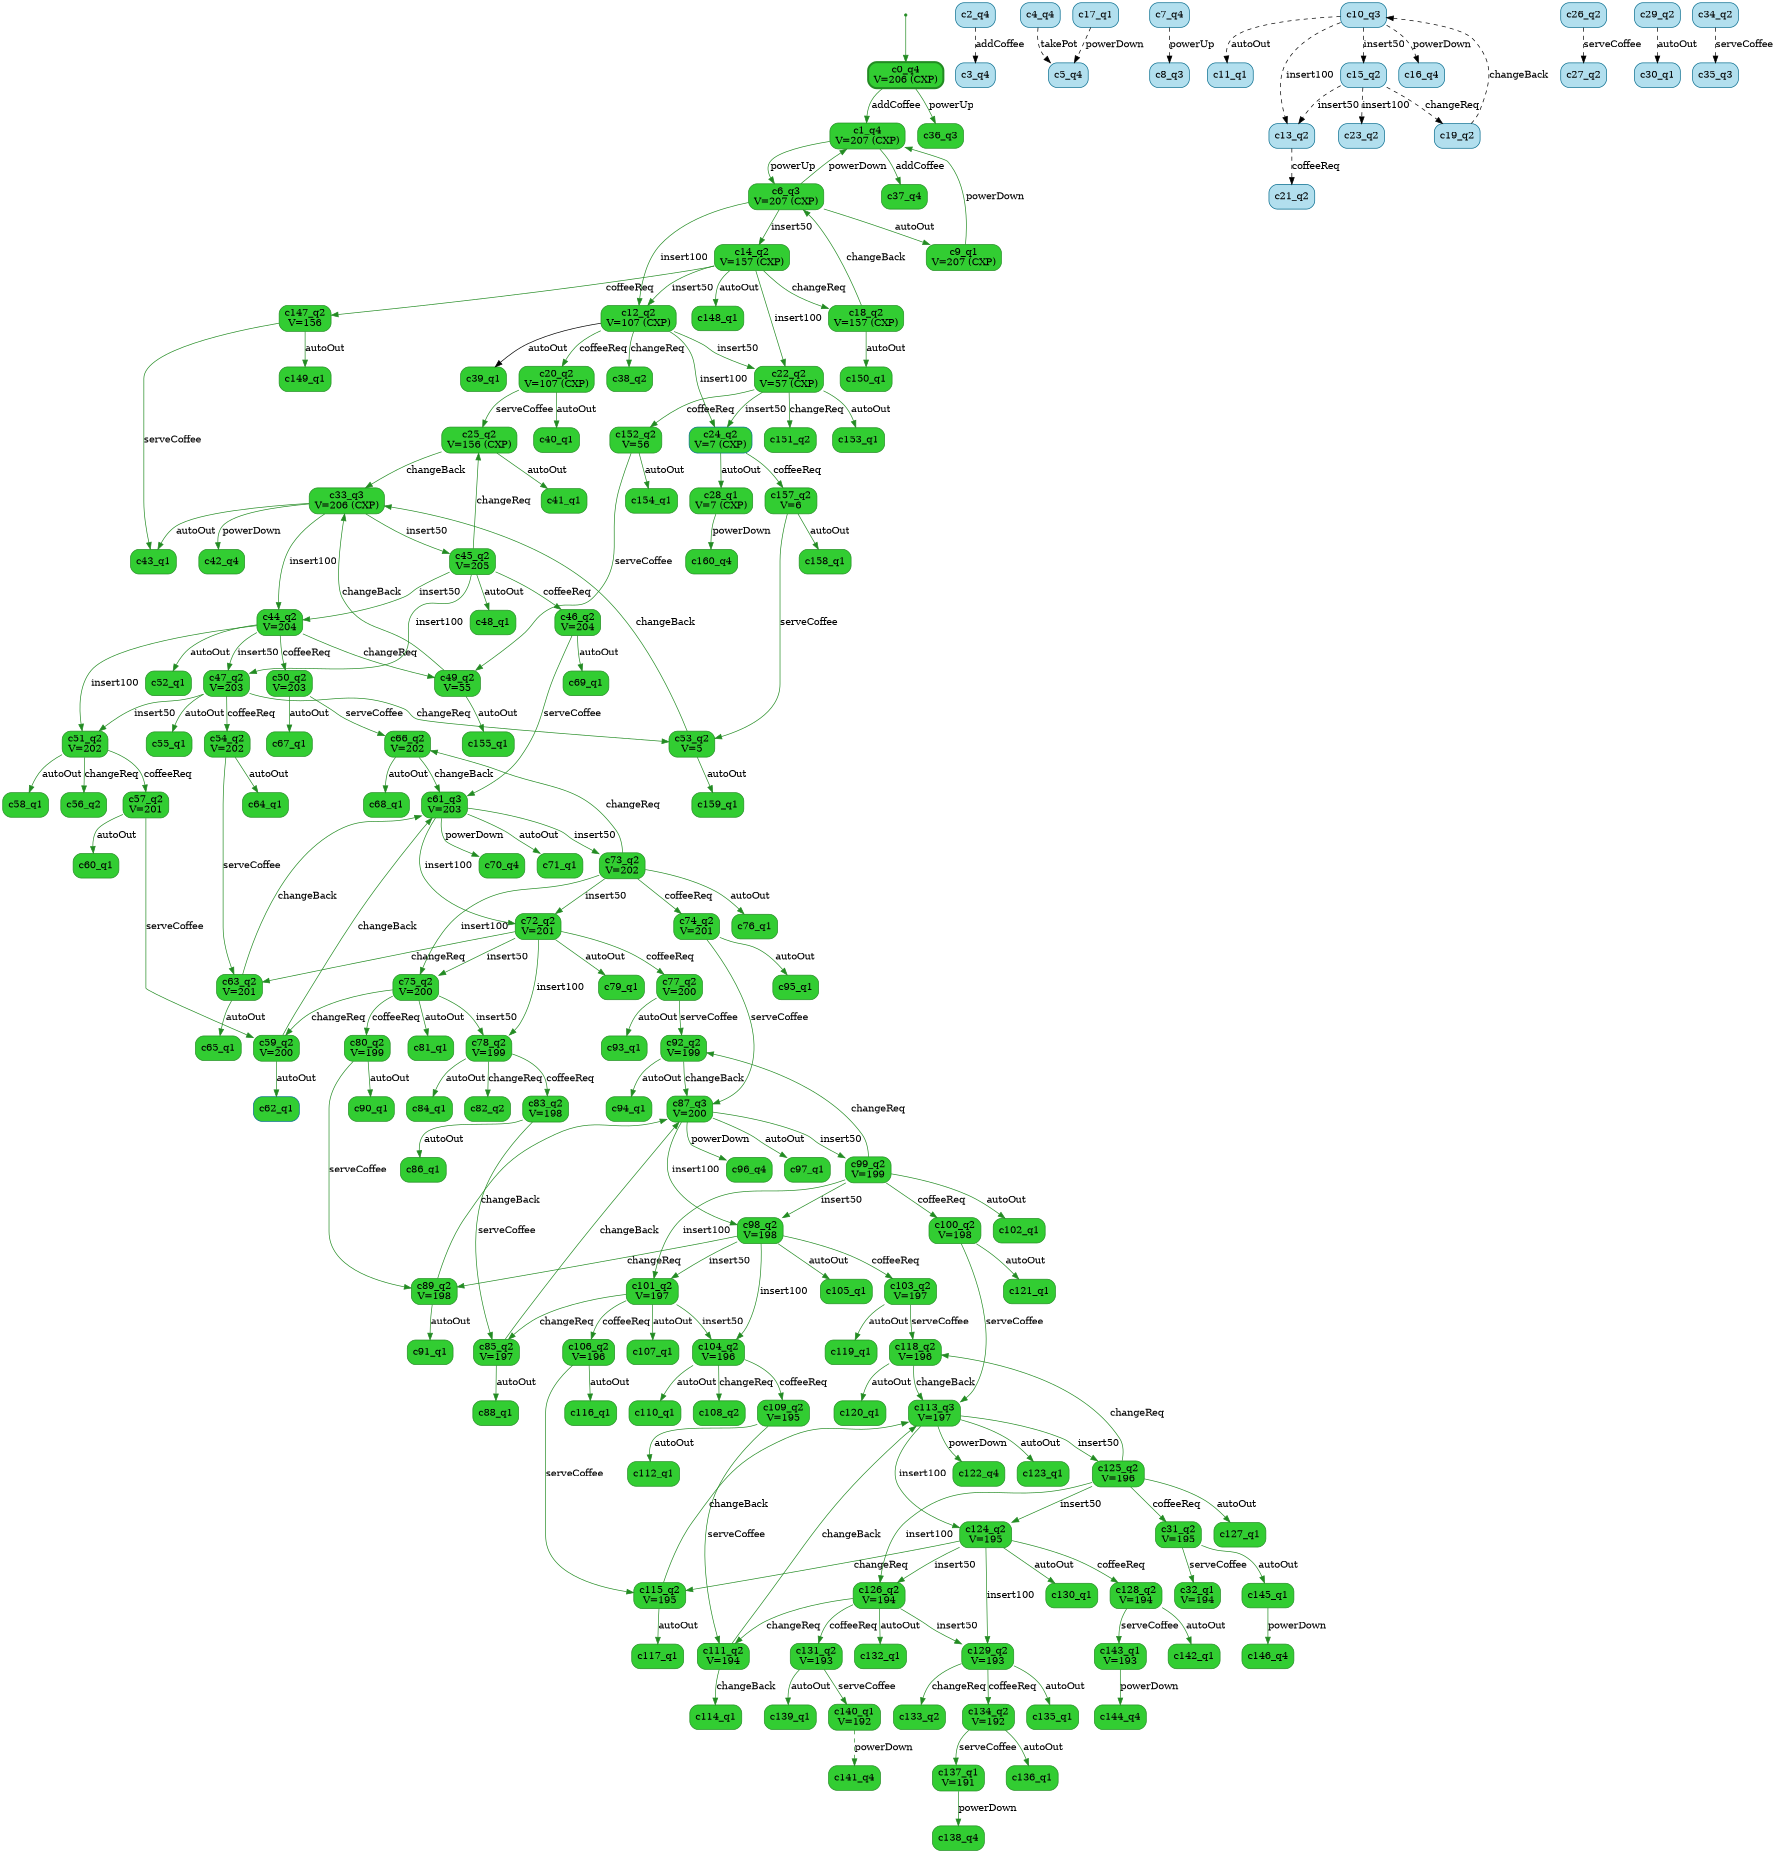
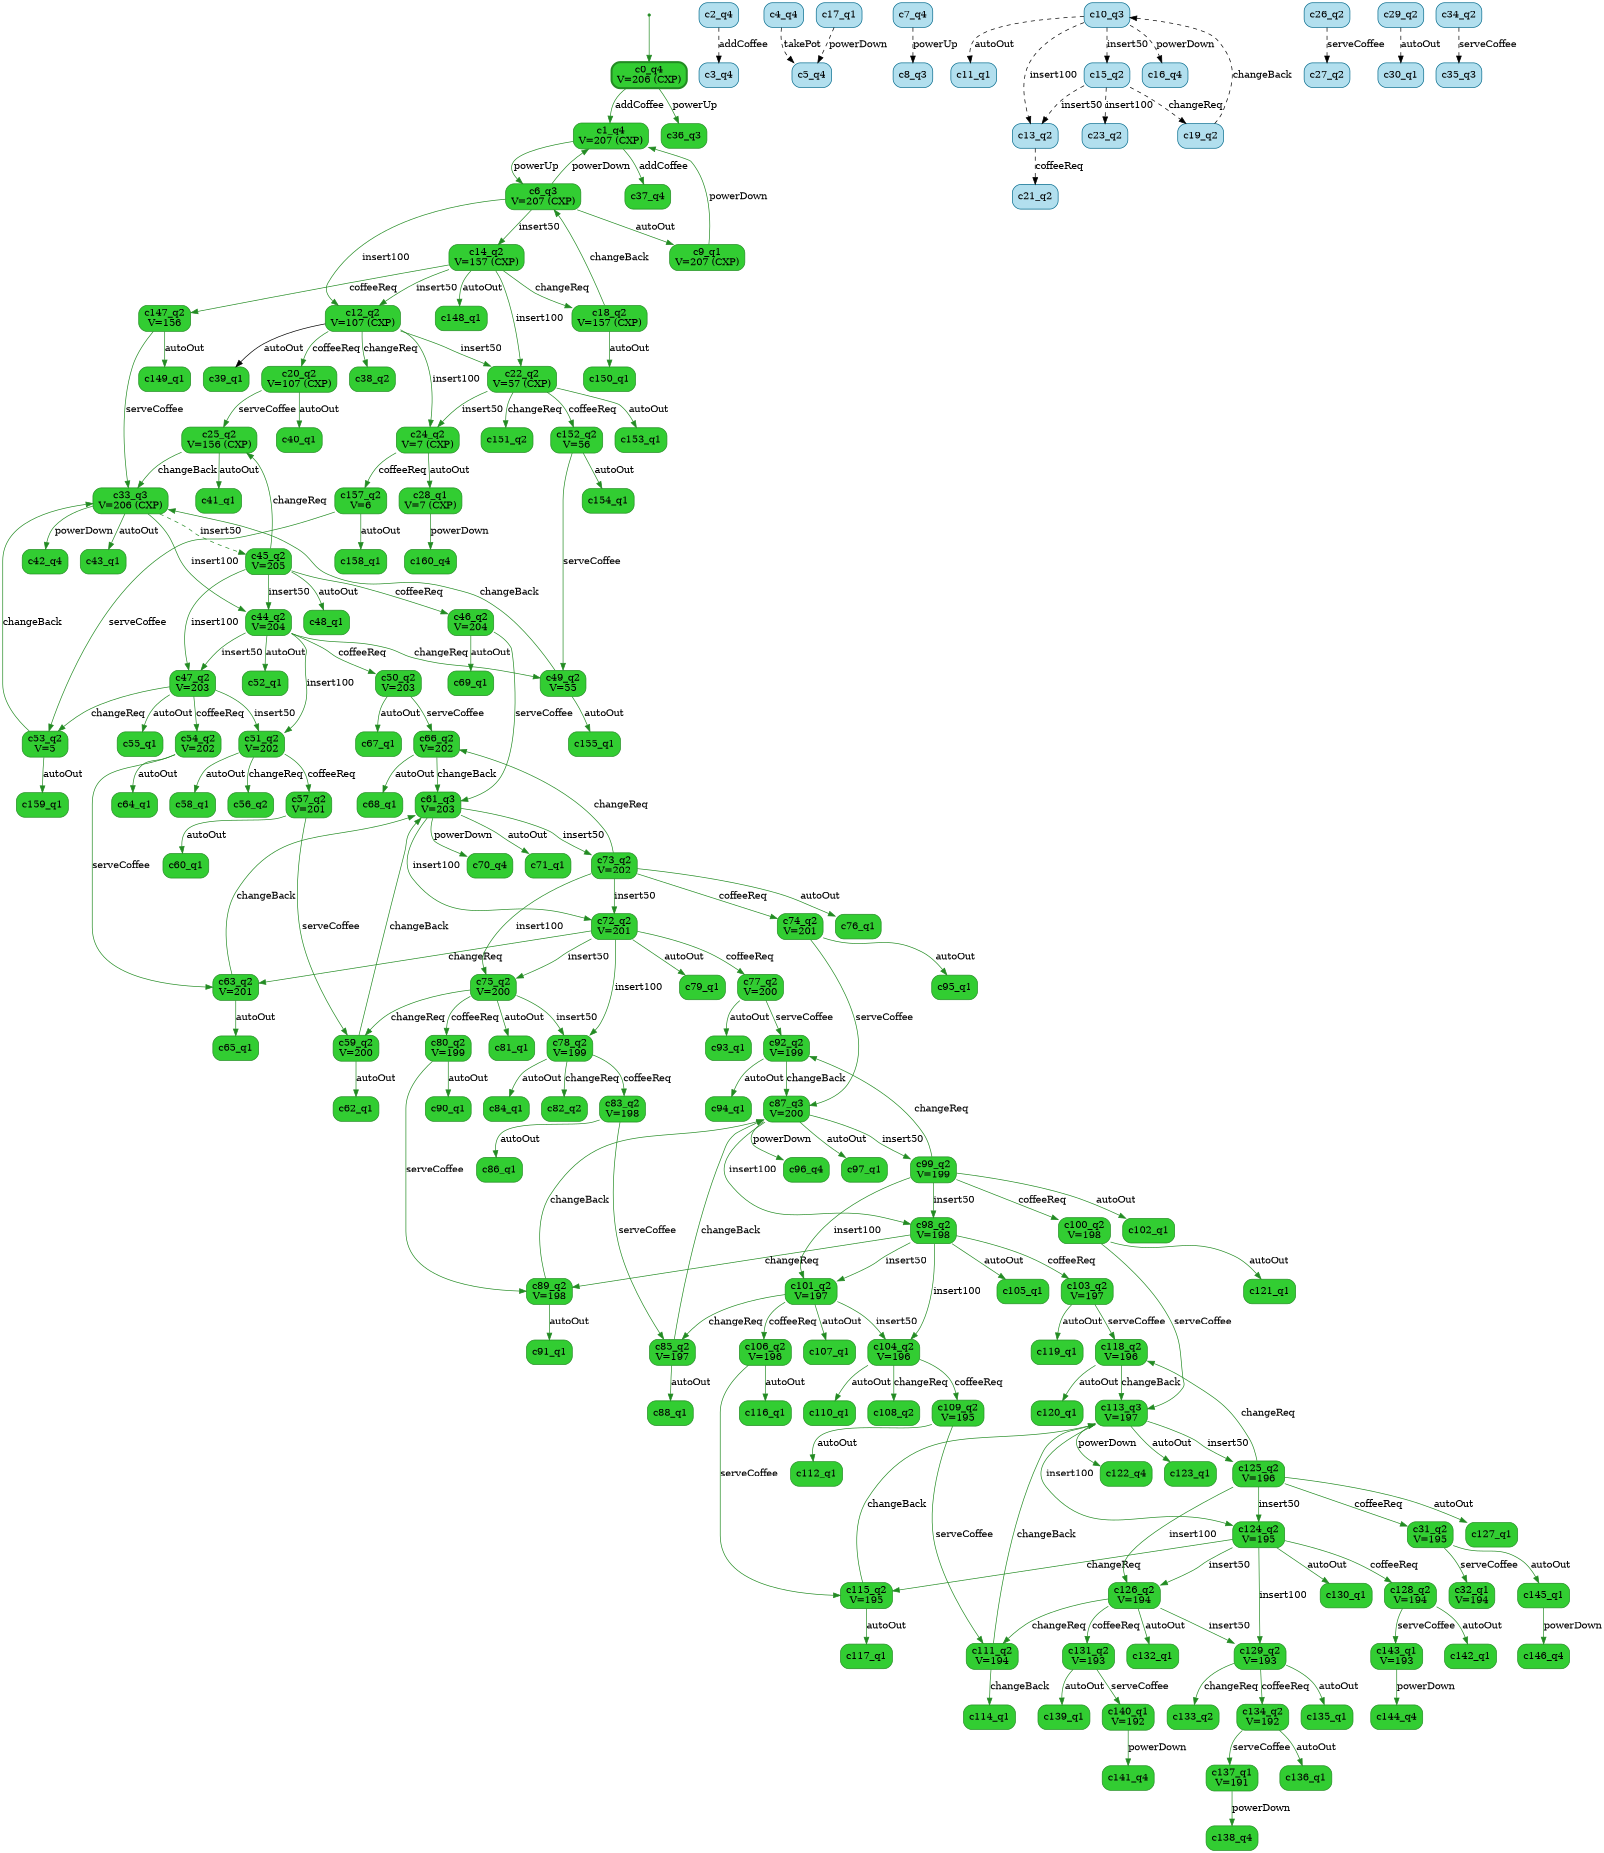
(144, 385) -> (125, 403)
(721, 440) -> (428, 440)
(403, 535) -> (198, 535)
(276, 1109) -> (356, 1109)
(855, 1744) -> (1128, 1744)
